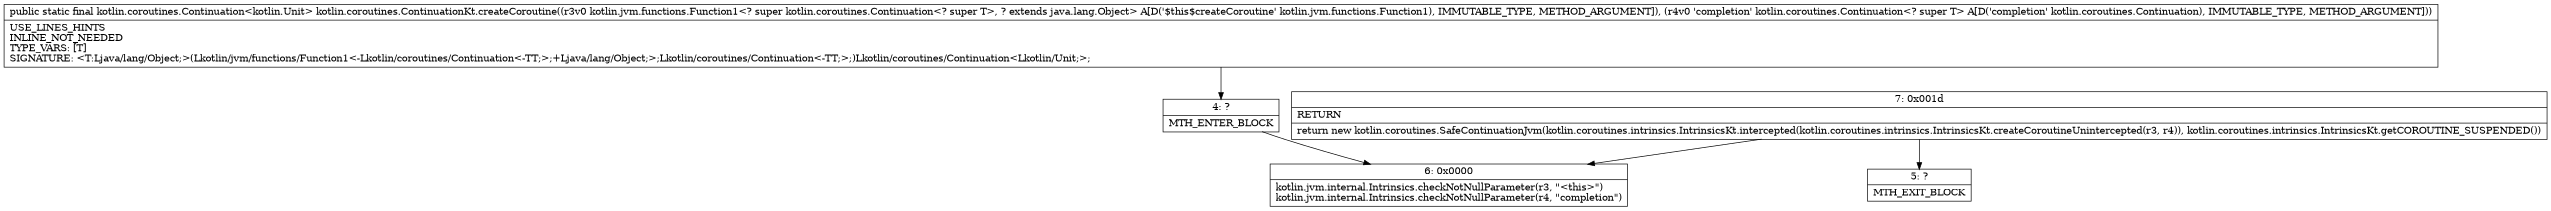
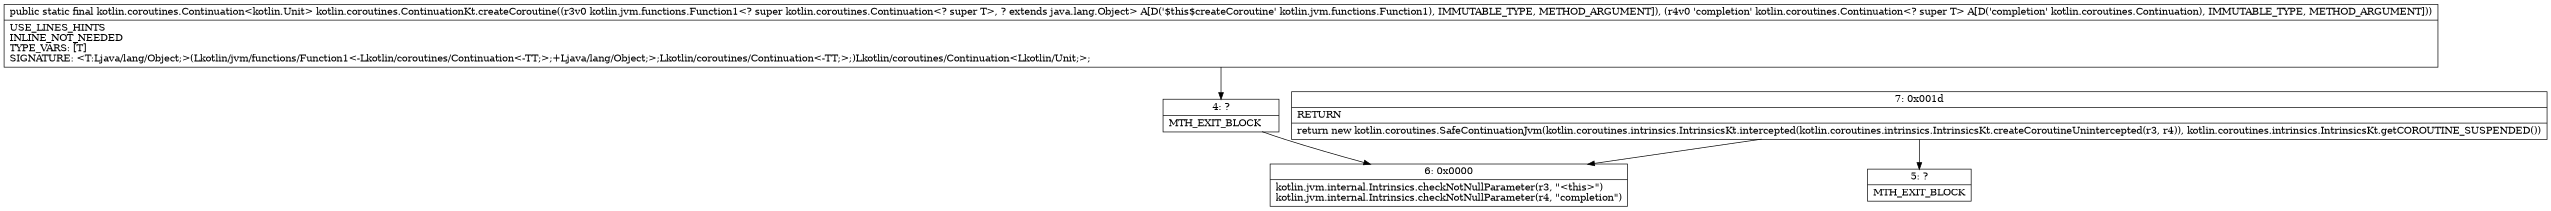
(1221, 123) -> (1215, 123)
